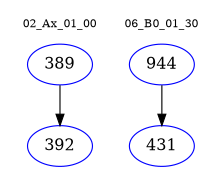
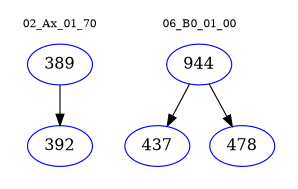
(60, 24) -> (60, 24)
(162, 24) -> (200, 24)
(162, 146) -> (157, 146)
none -> (242, 146)
